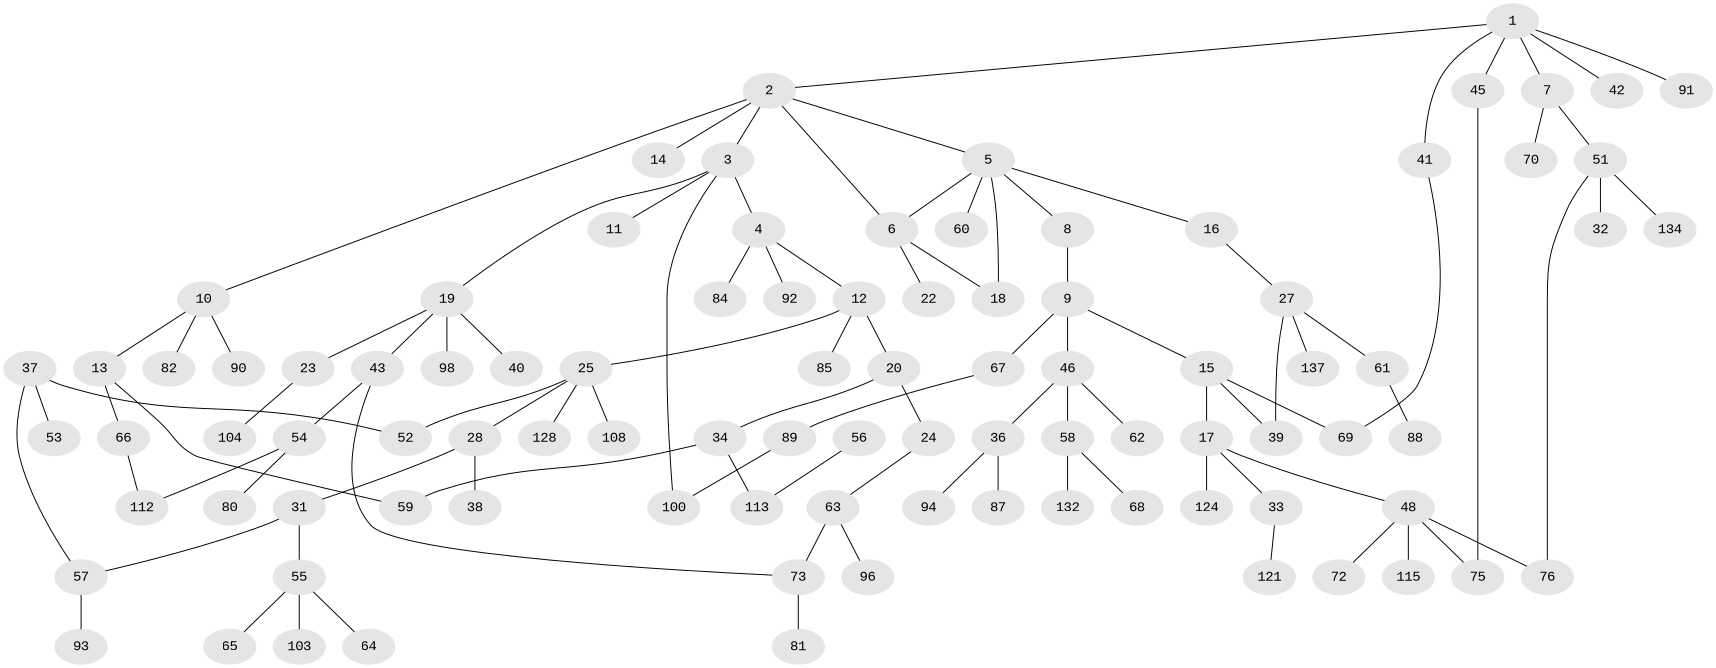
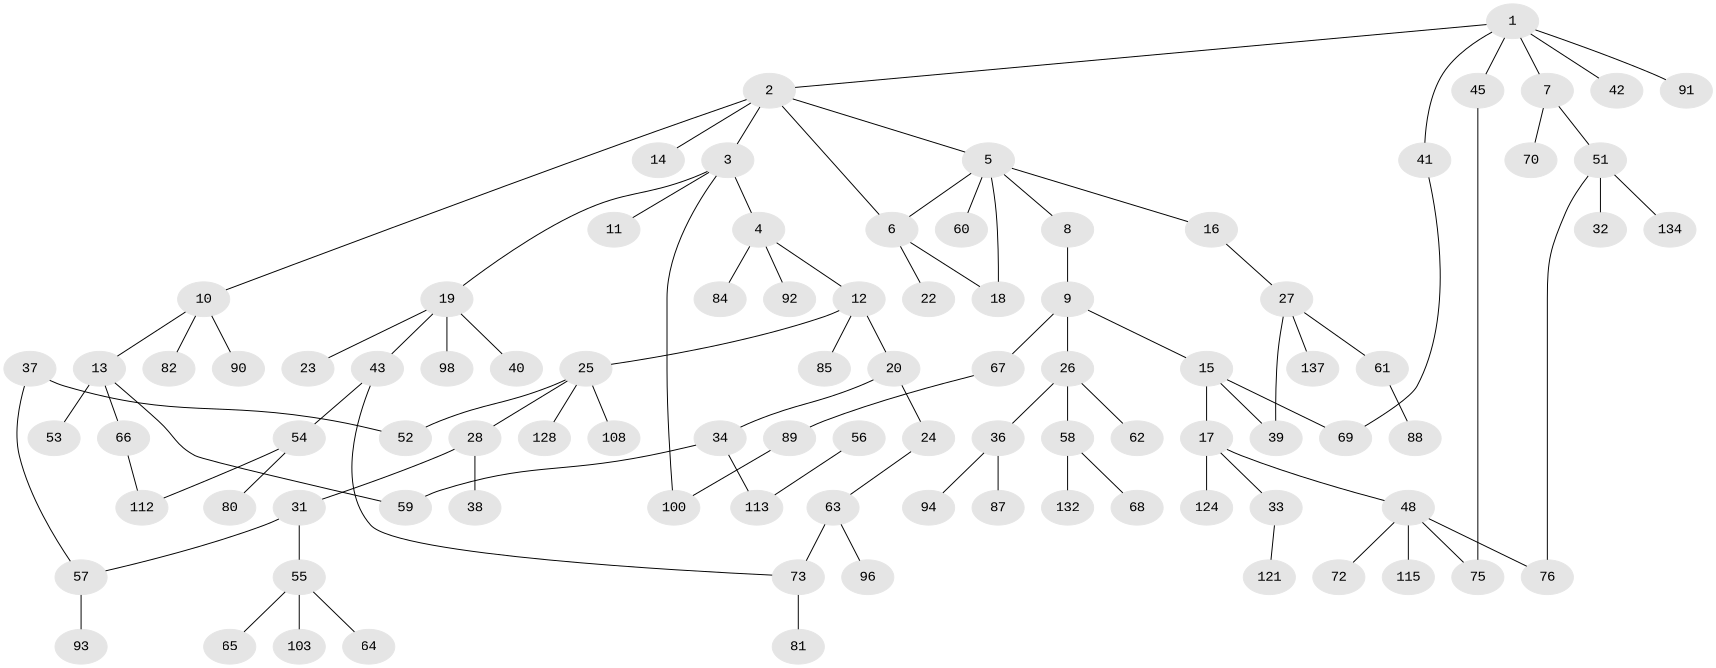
(1068, 369) -> (1068, 369)
(42, 403) -> (77, 404)
(230, 438) -> none
